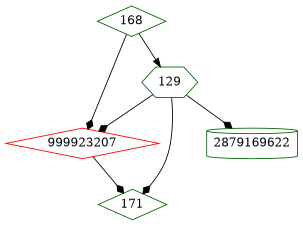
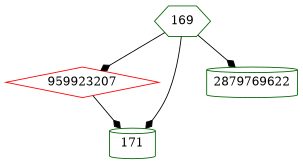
(132, 21) -> none
(170, 82) -> (183, 21)
(82, 143) -> (82, 82)
(252, 143) -> (252, 82)
(132, 205) -> (132, 143)
